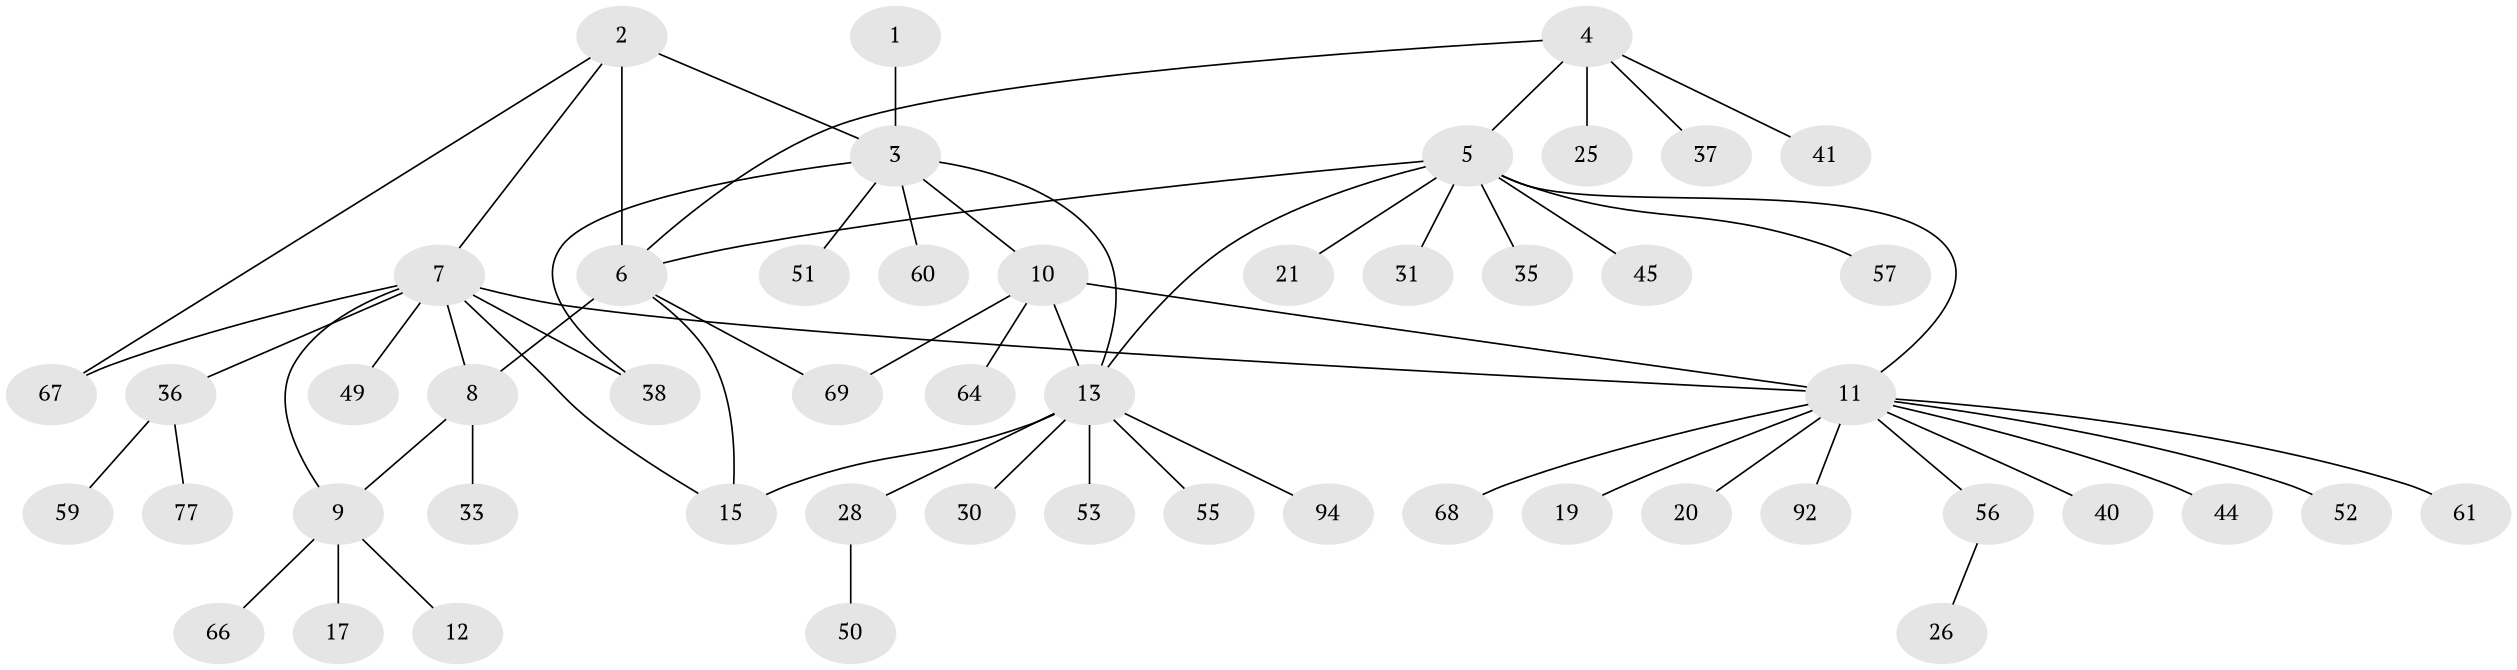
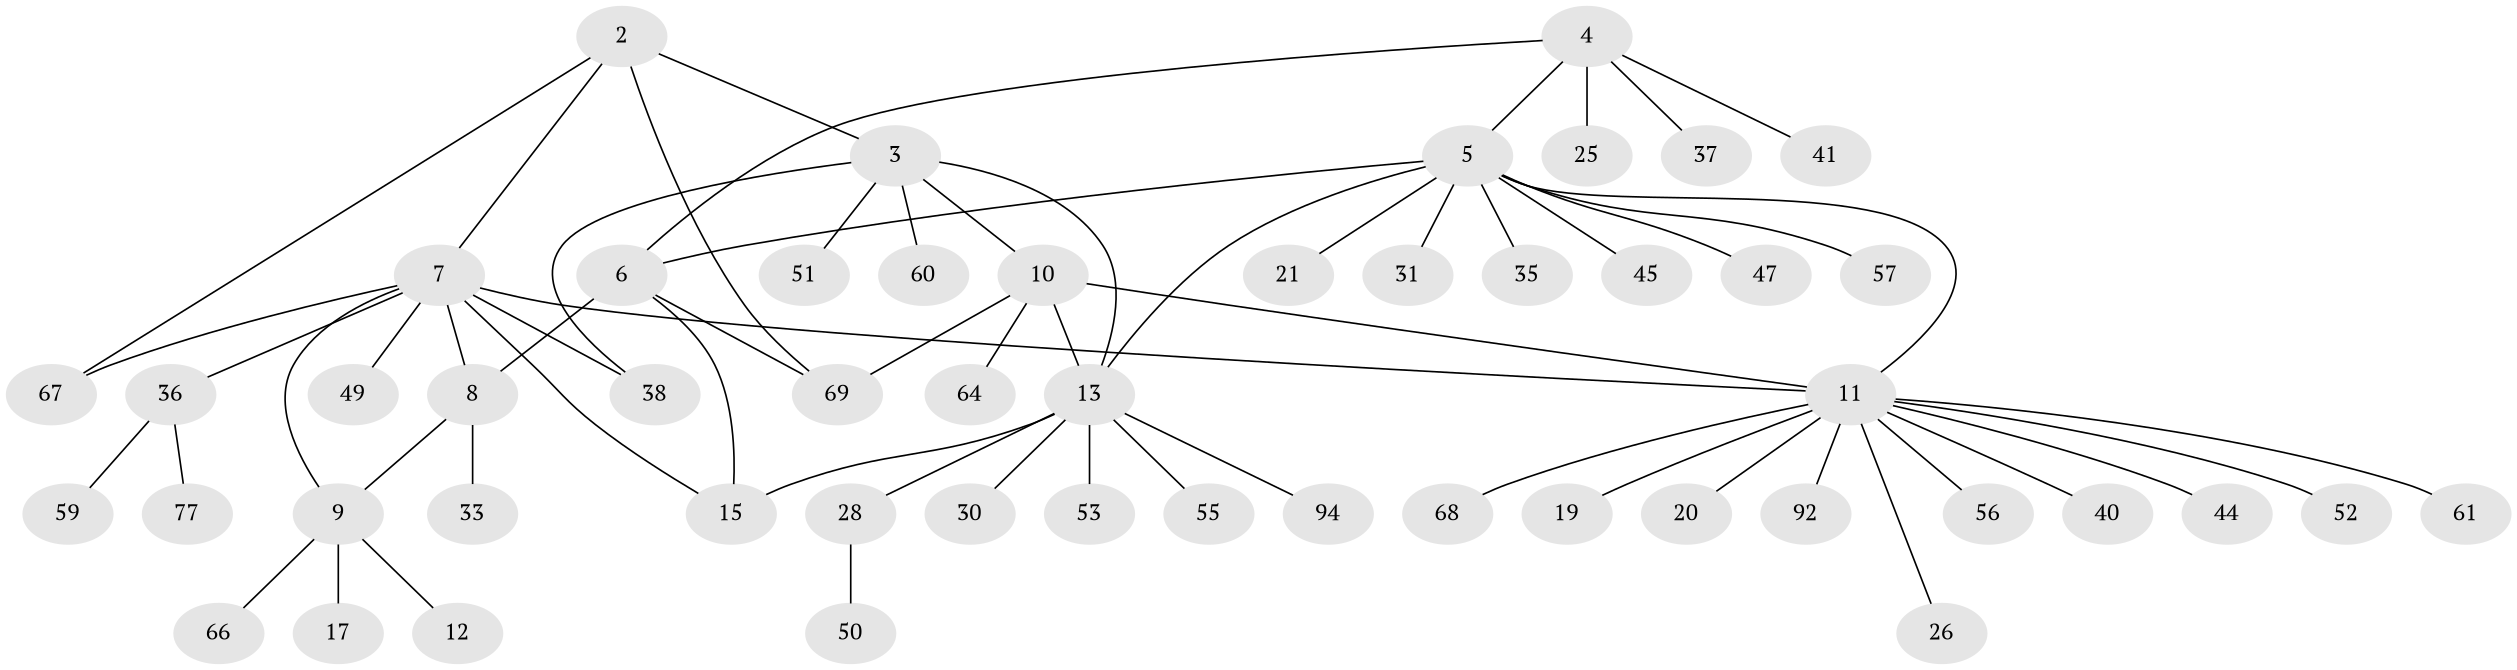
(896, 36) -> none
(622, 156) -> (700, 231)
none -> (1766, 275)
(1965, 574) -> (1896, 514)
